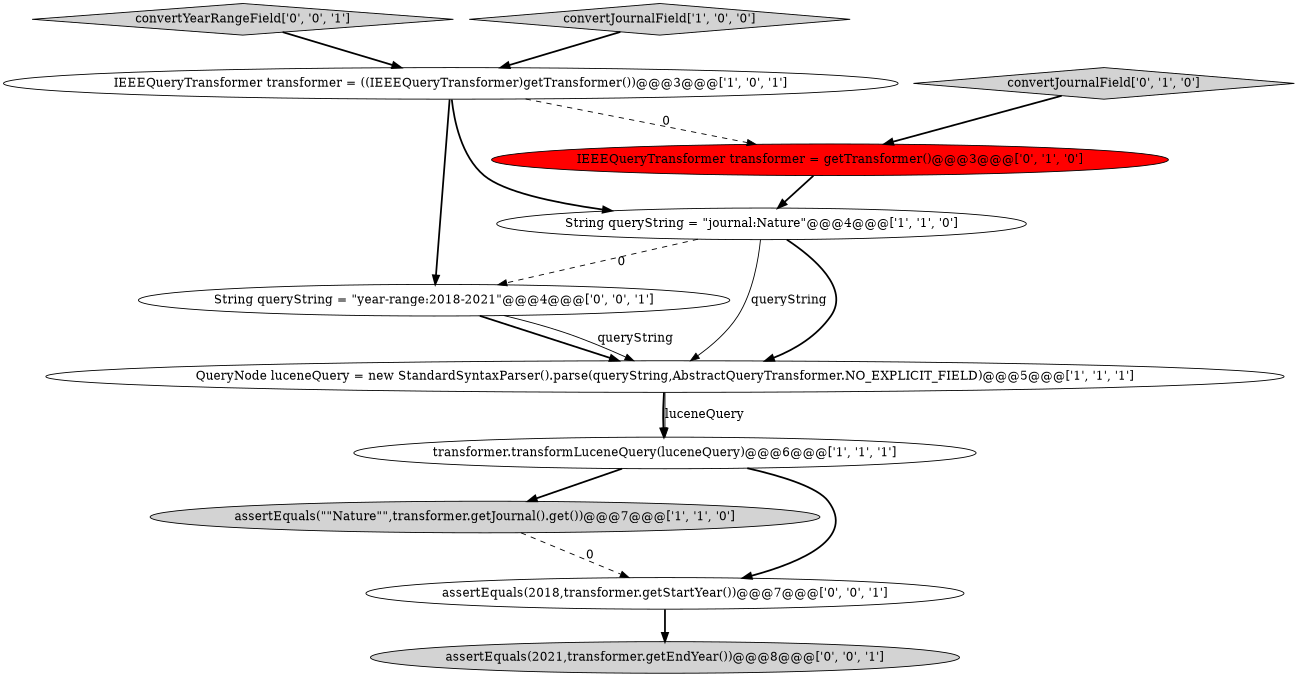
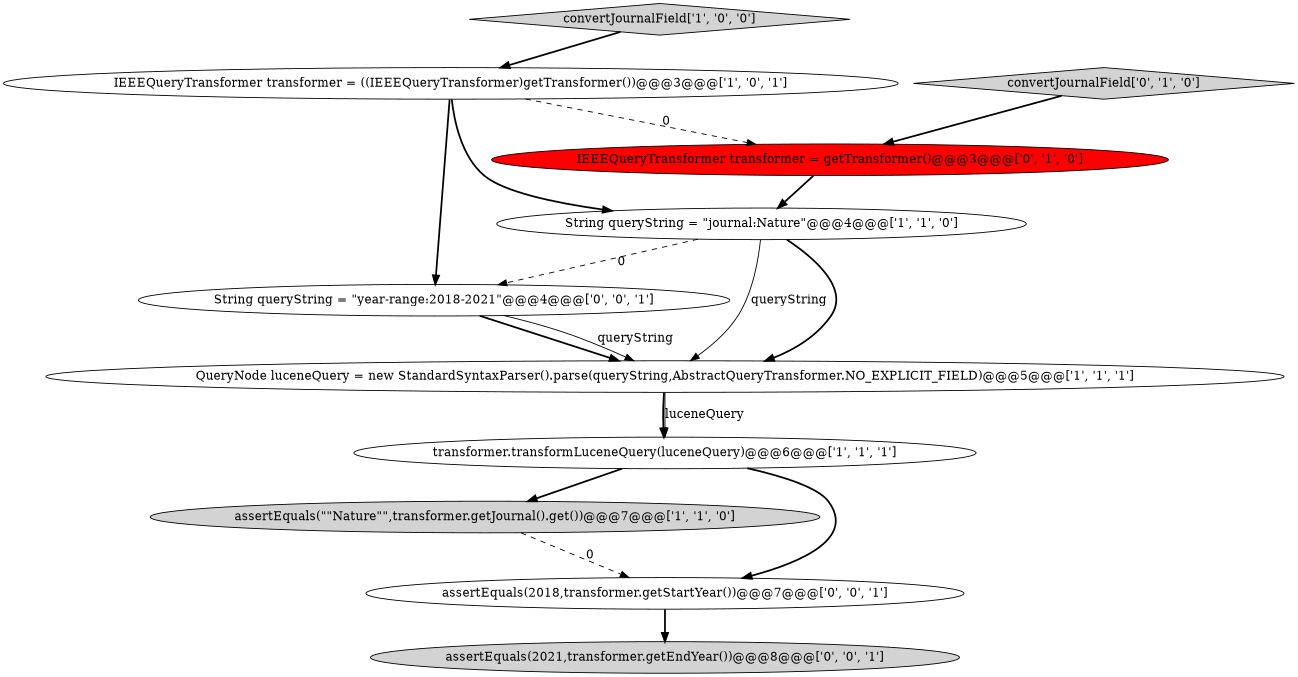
(243, 19) -> none
